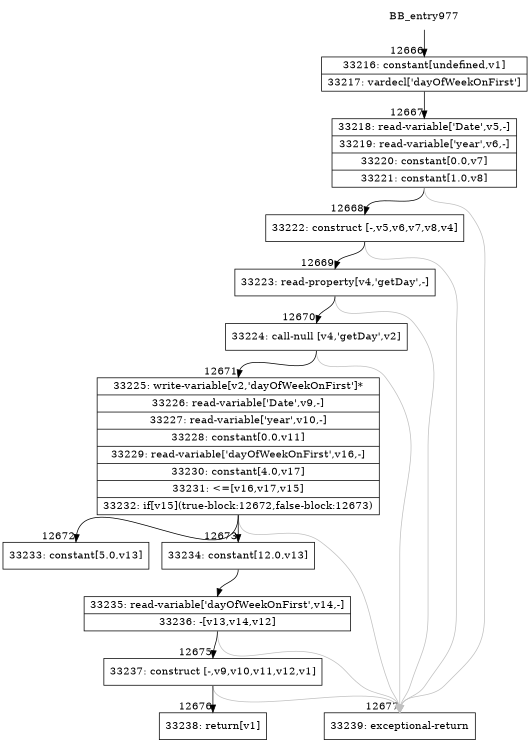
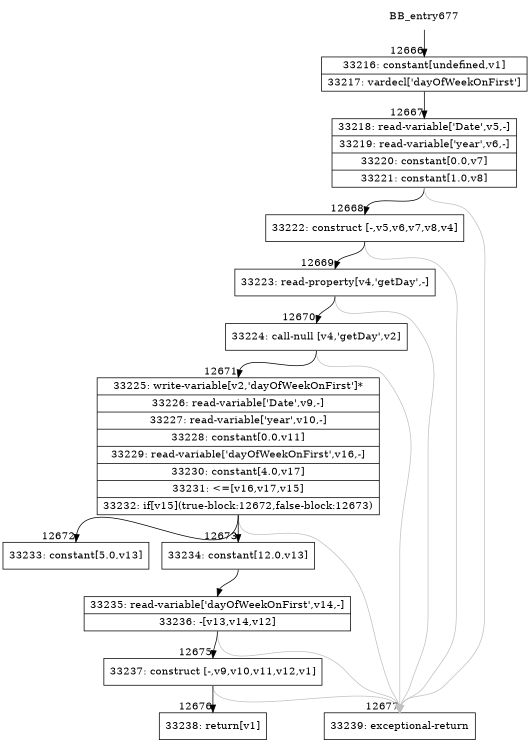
(424, 16) -> (424, 16)
